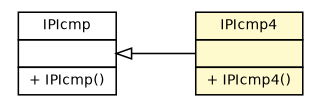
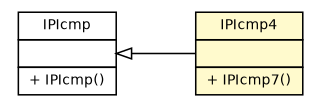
(249, 80) -> (249, 80)
